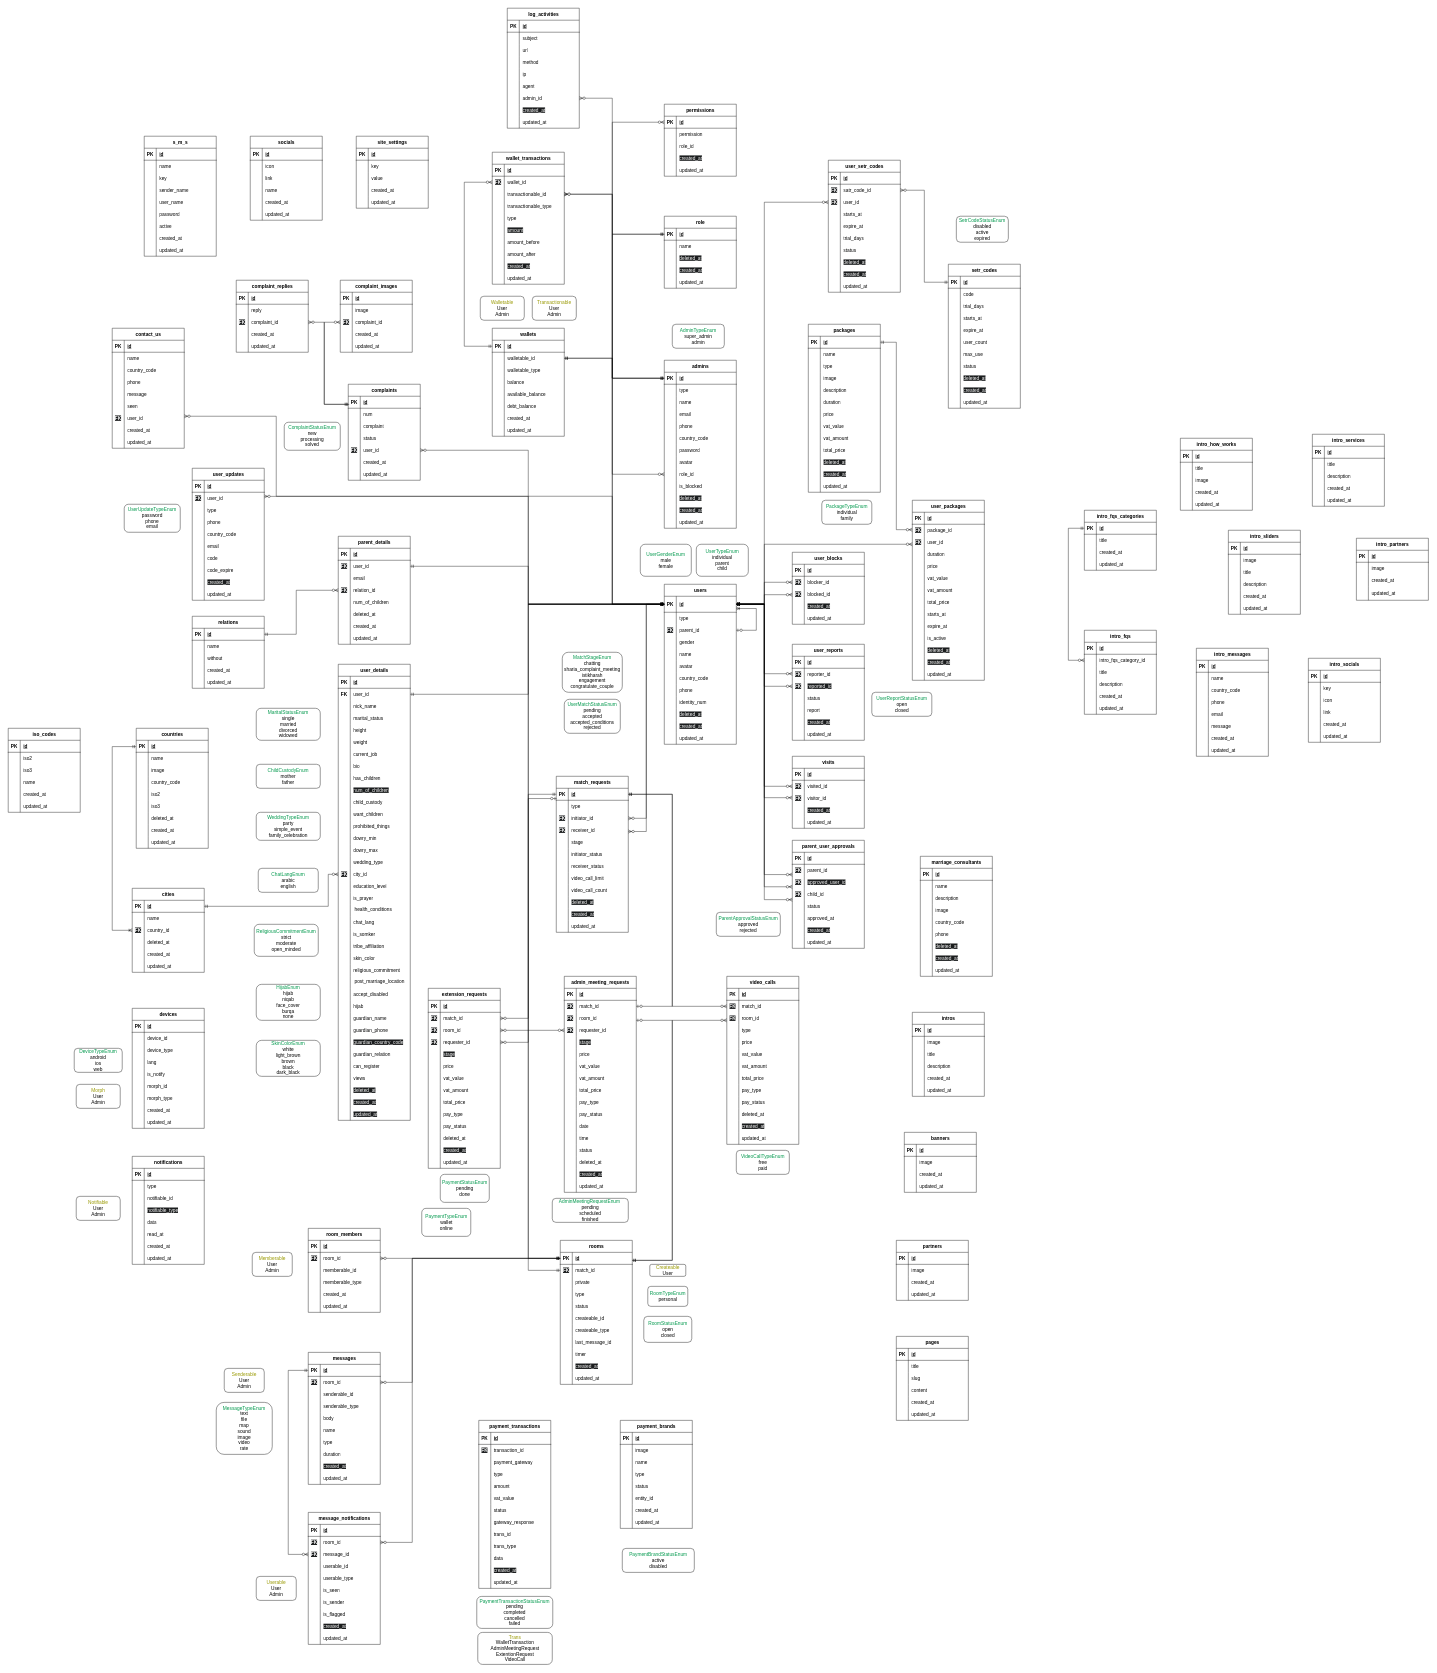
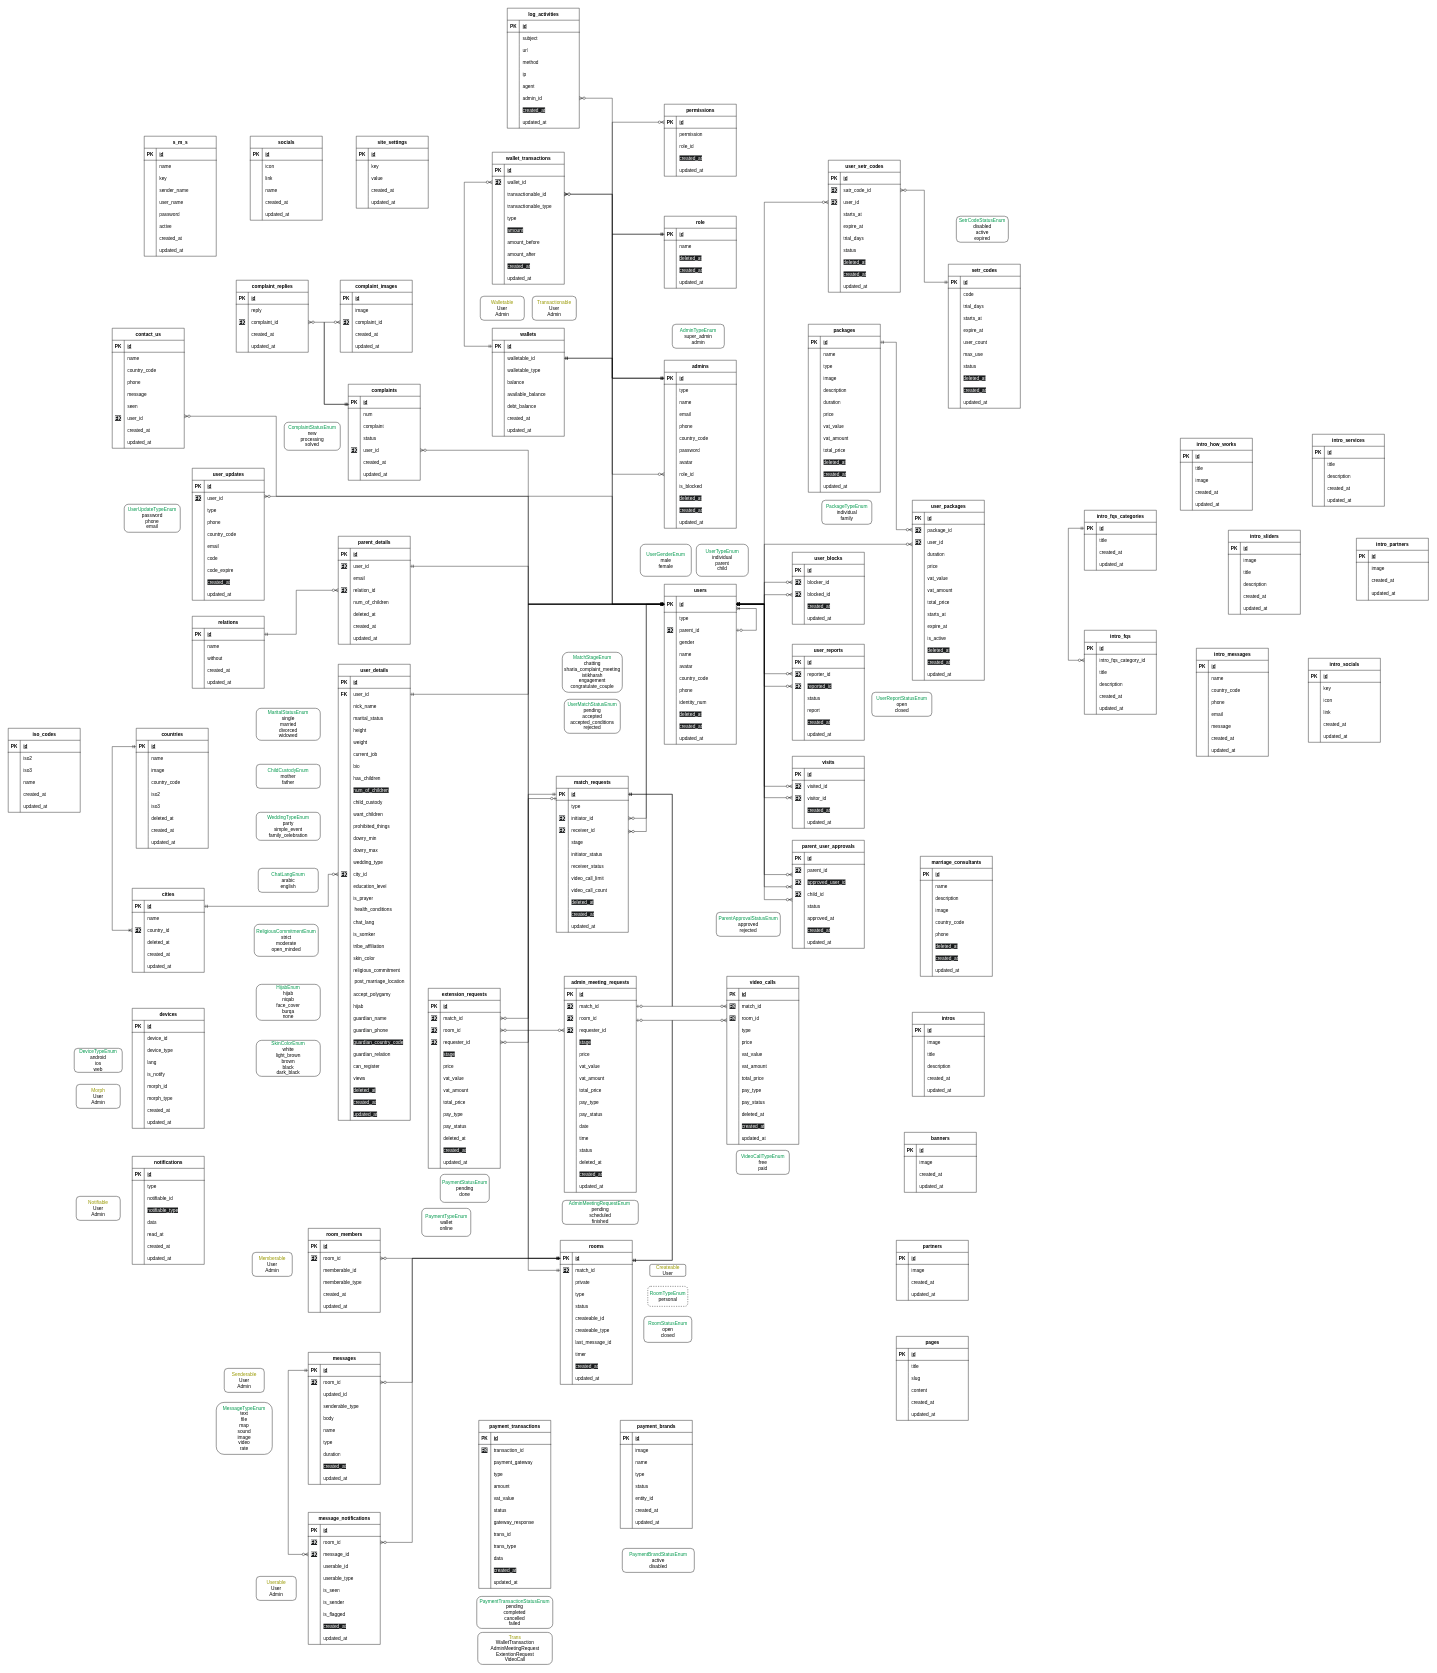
(372, 994) -> (373, 994)
(590, 1210) -> (600, 1212)
(668, 1296) -> (668, 1296)
(340, 1394) -> (336, 1394)
